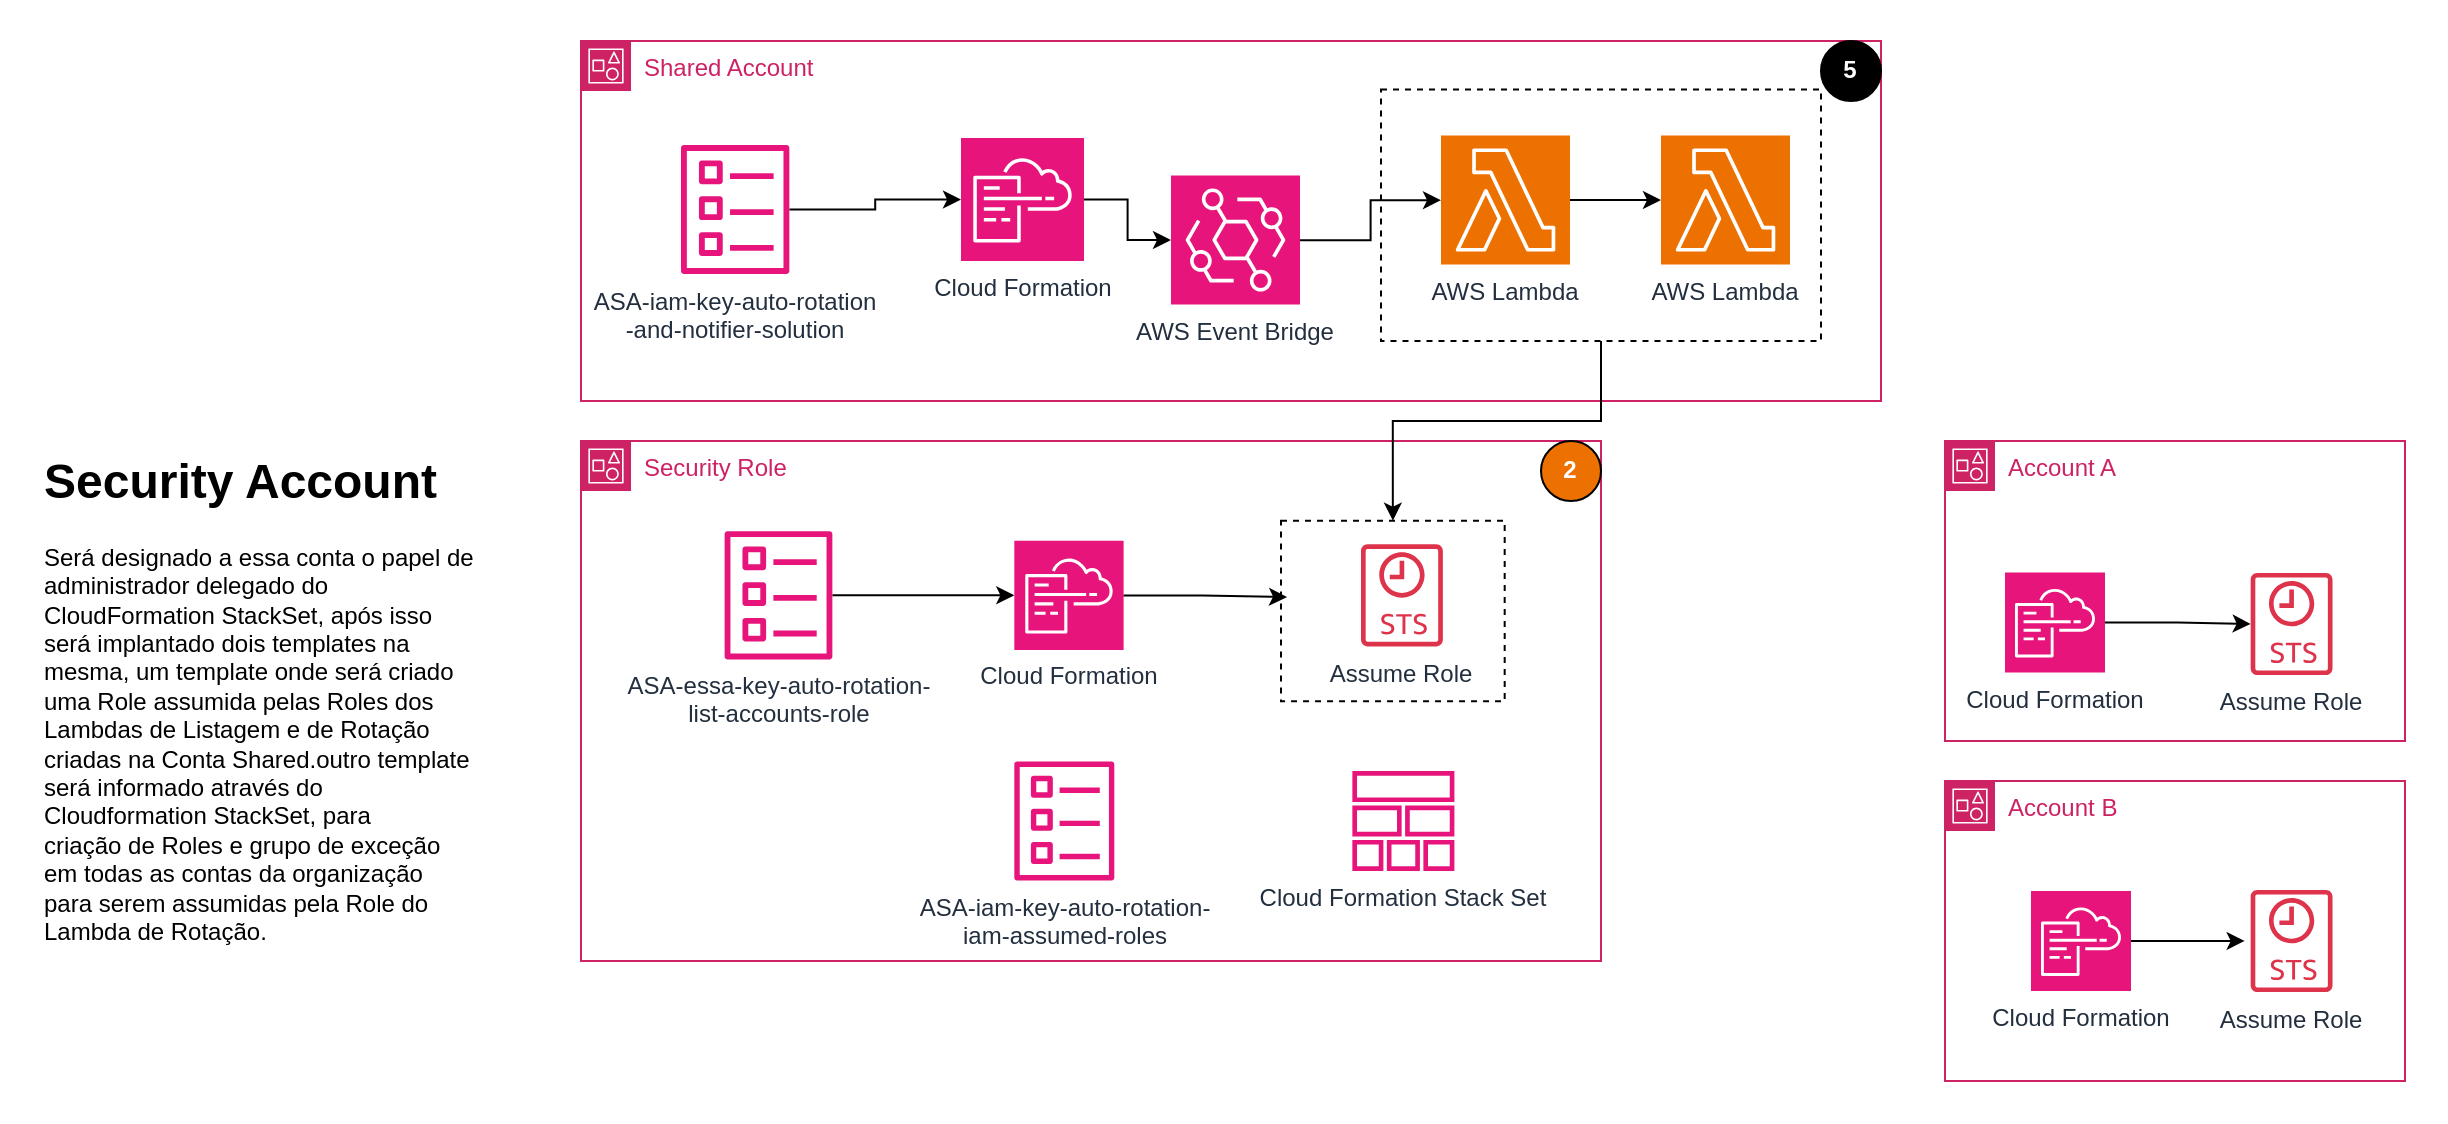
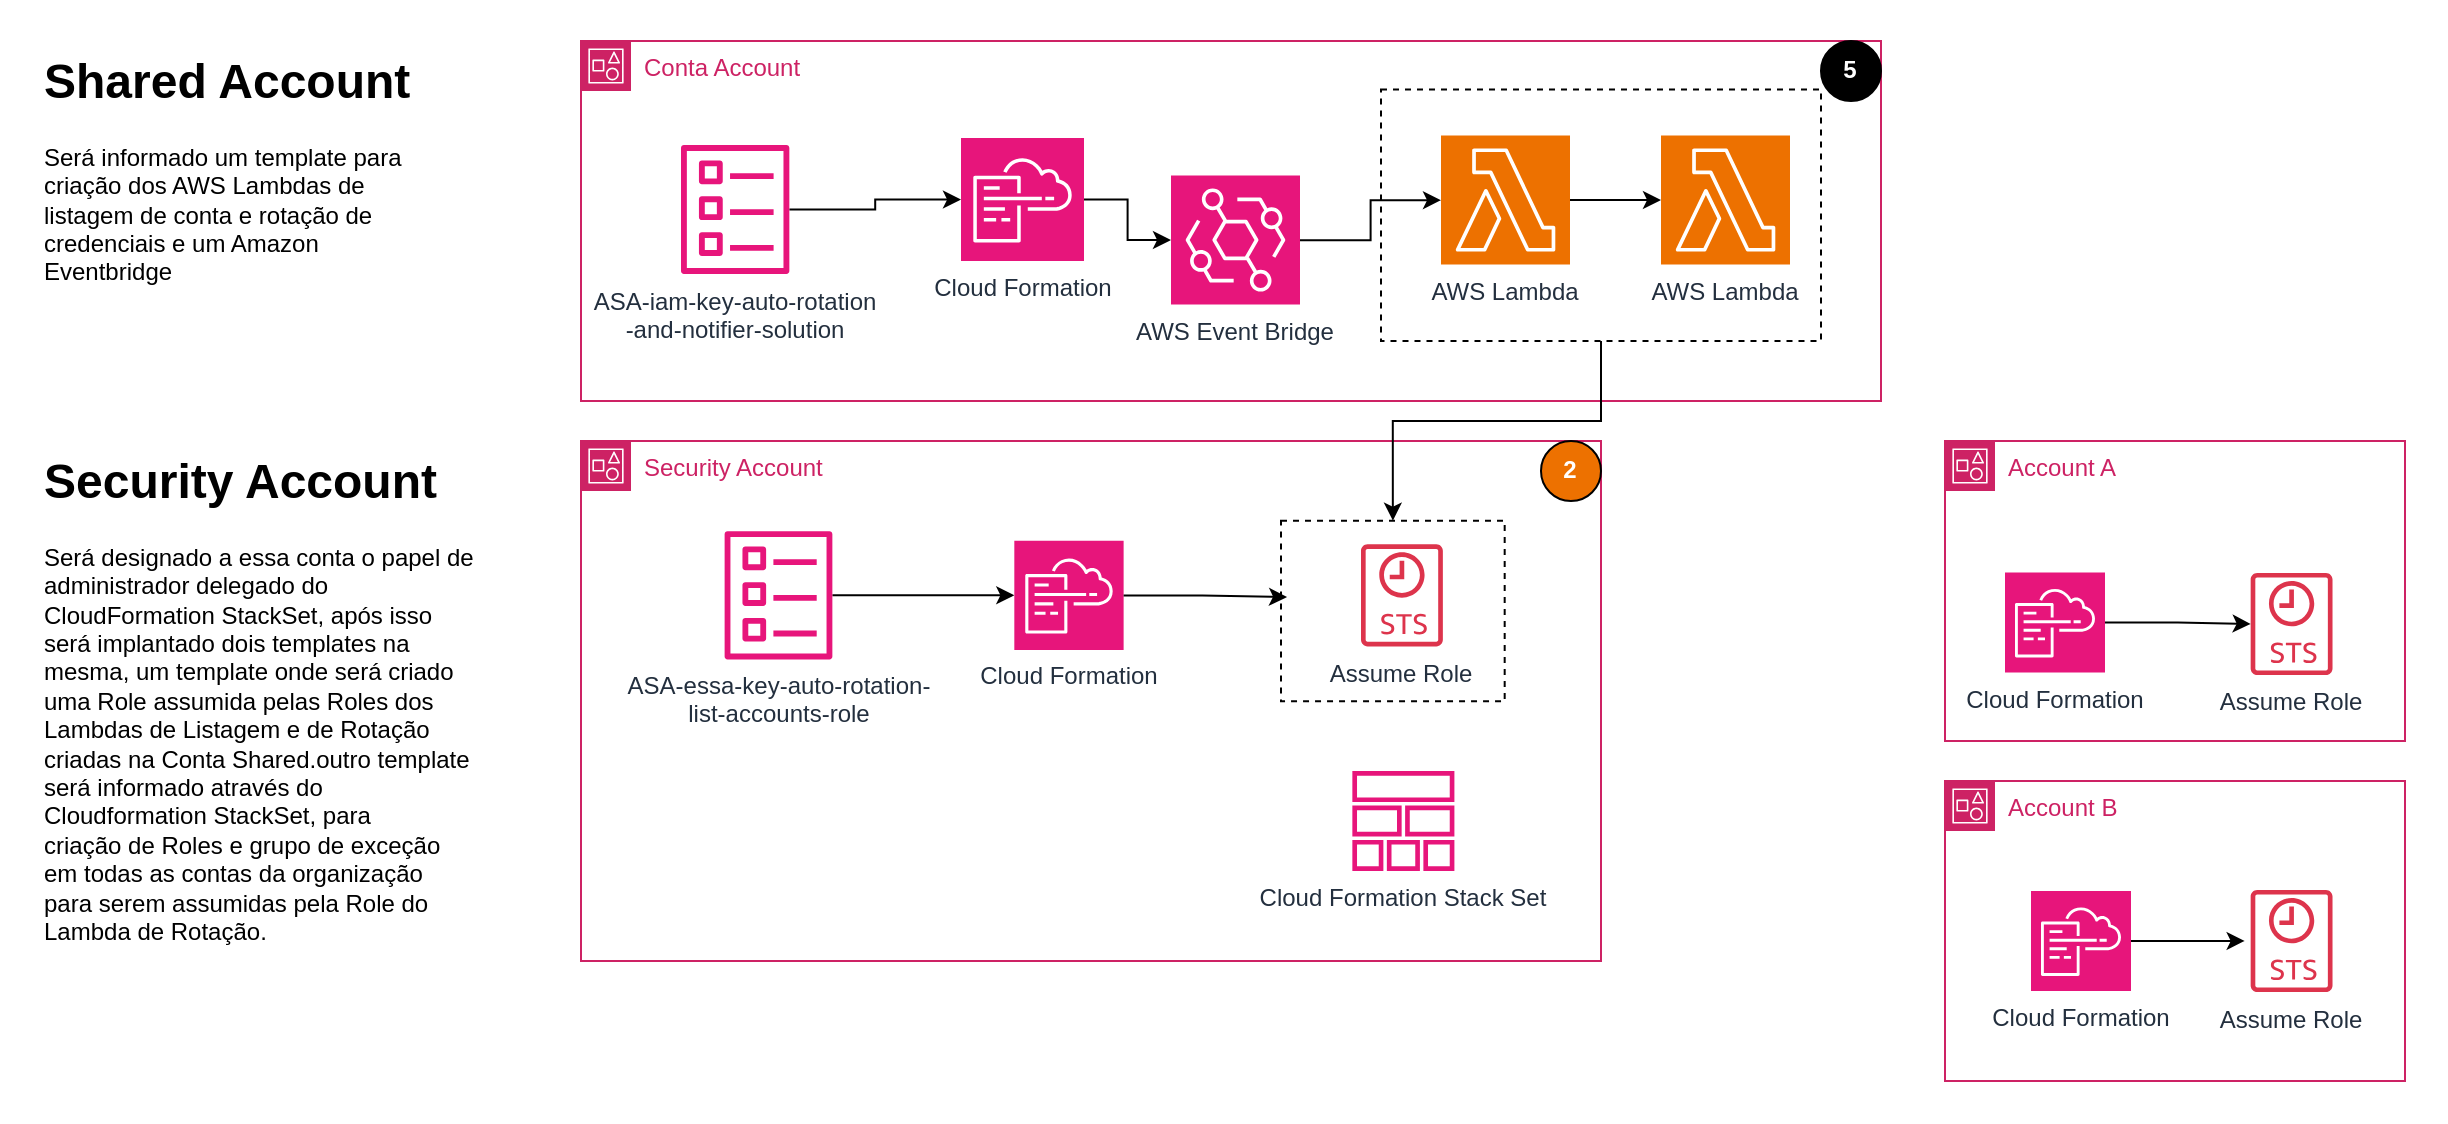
(736, 69) -> (729, 69)
none -> (241, 171)
(723, 469) -> (746, 469)
(1064, 821) -> none
